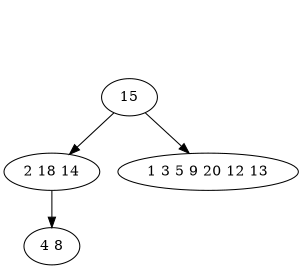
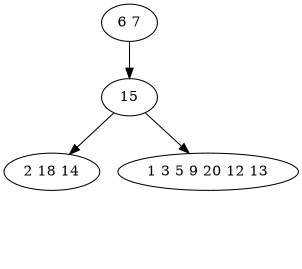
none -> (129, 23)
(52, 246) -> none
